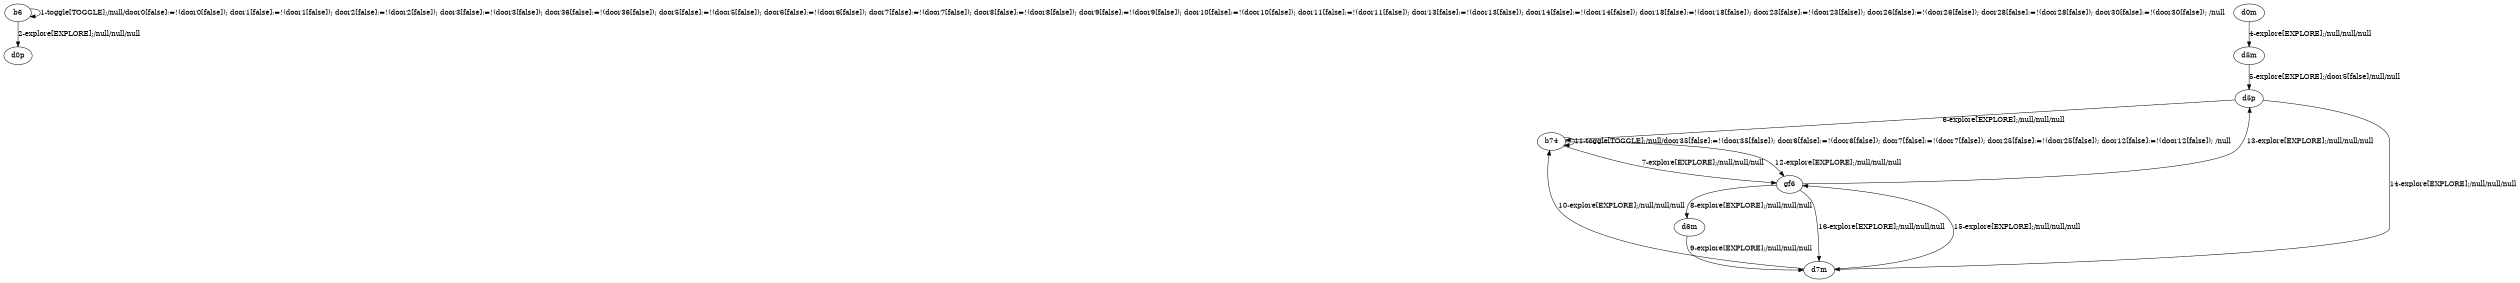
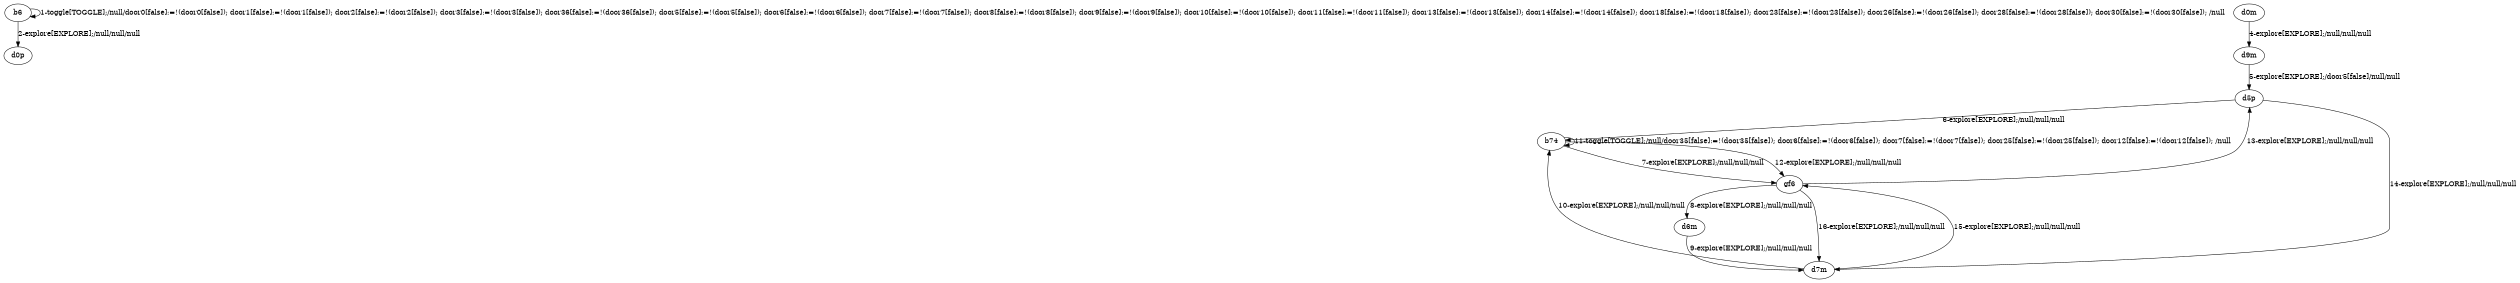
(2249, 56) -> (2249, 56)
